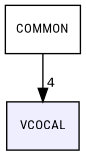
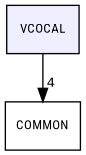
(43, 71) -> (43, 71)
